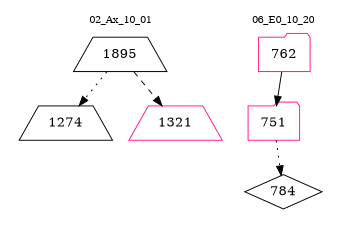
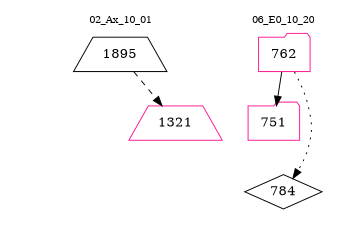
(66, 123) -> none
(278, 153) -> (311, 121)
